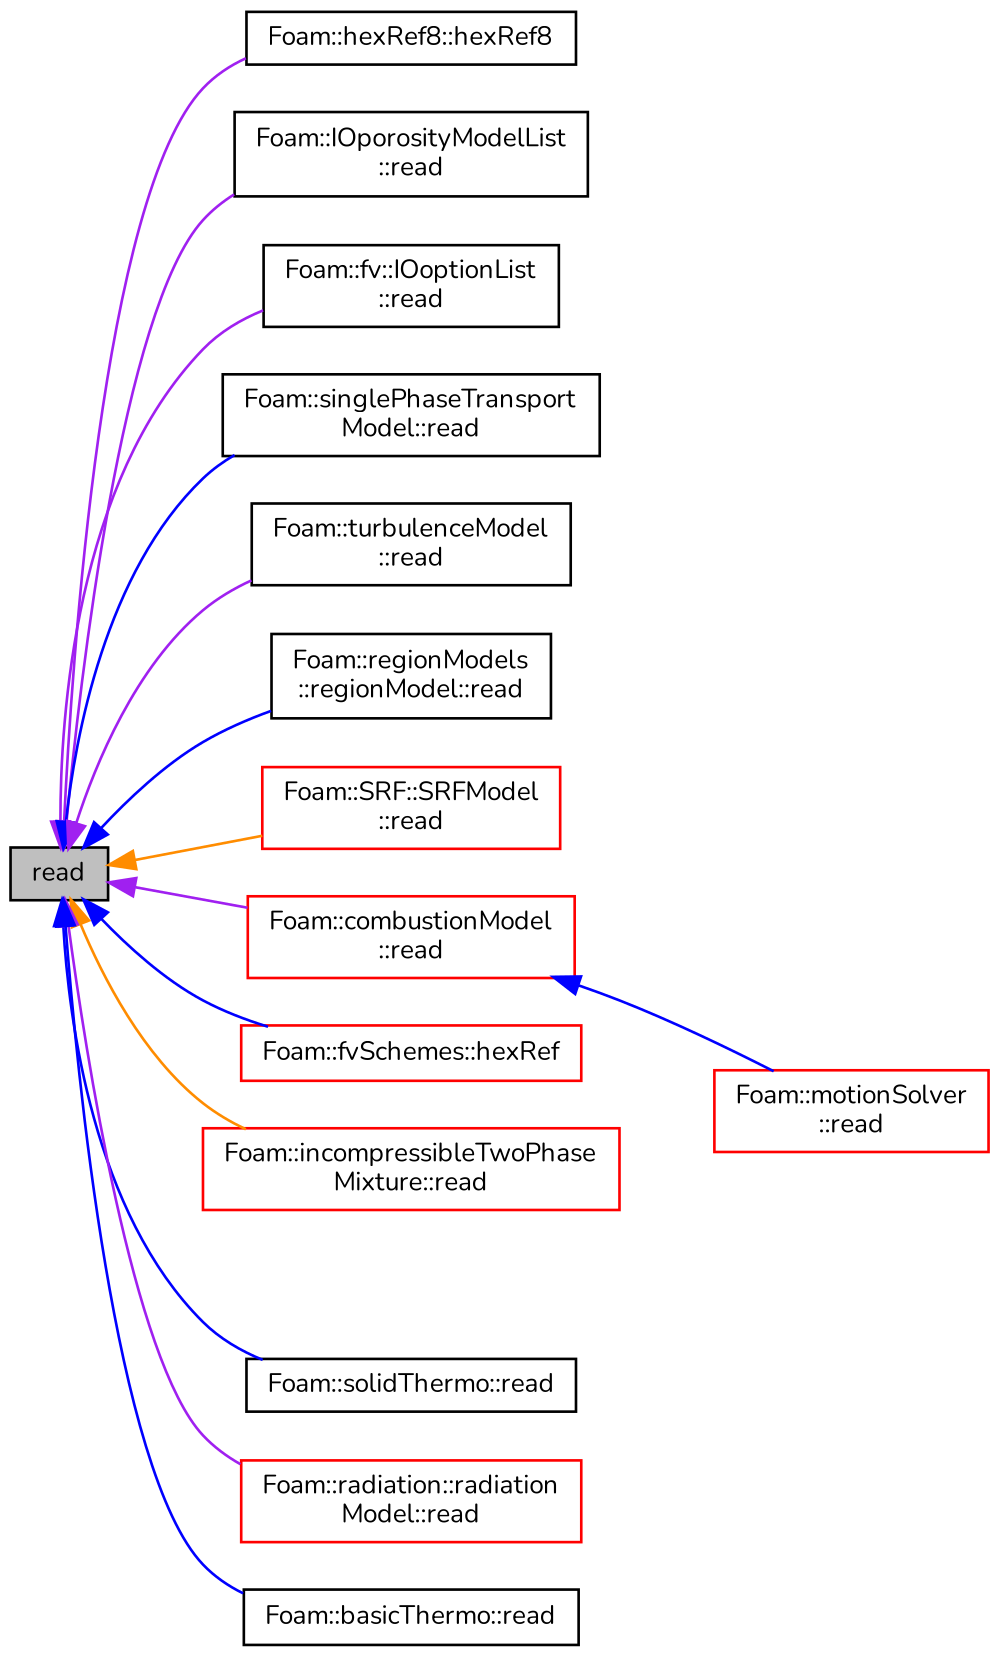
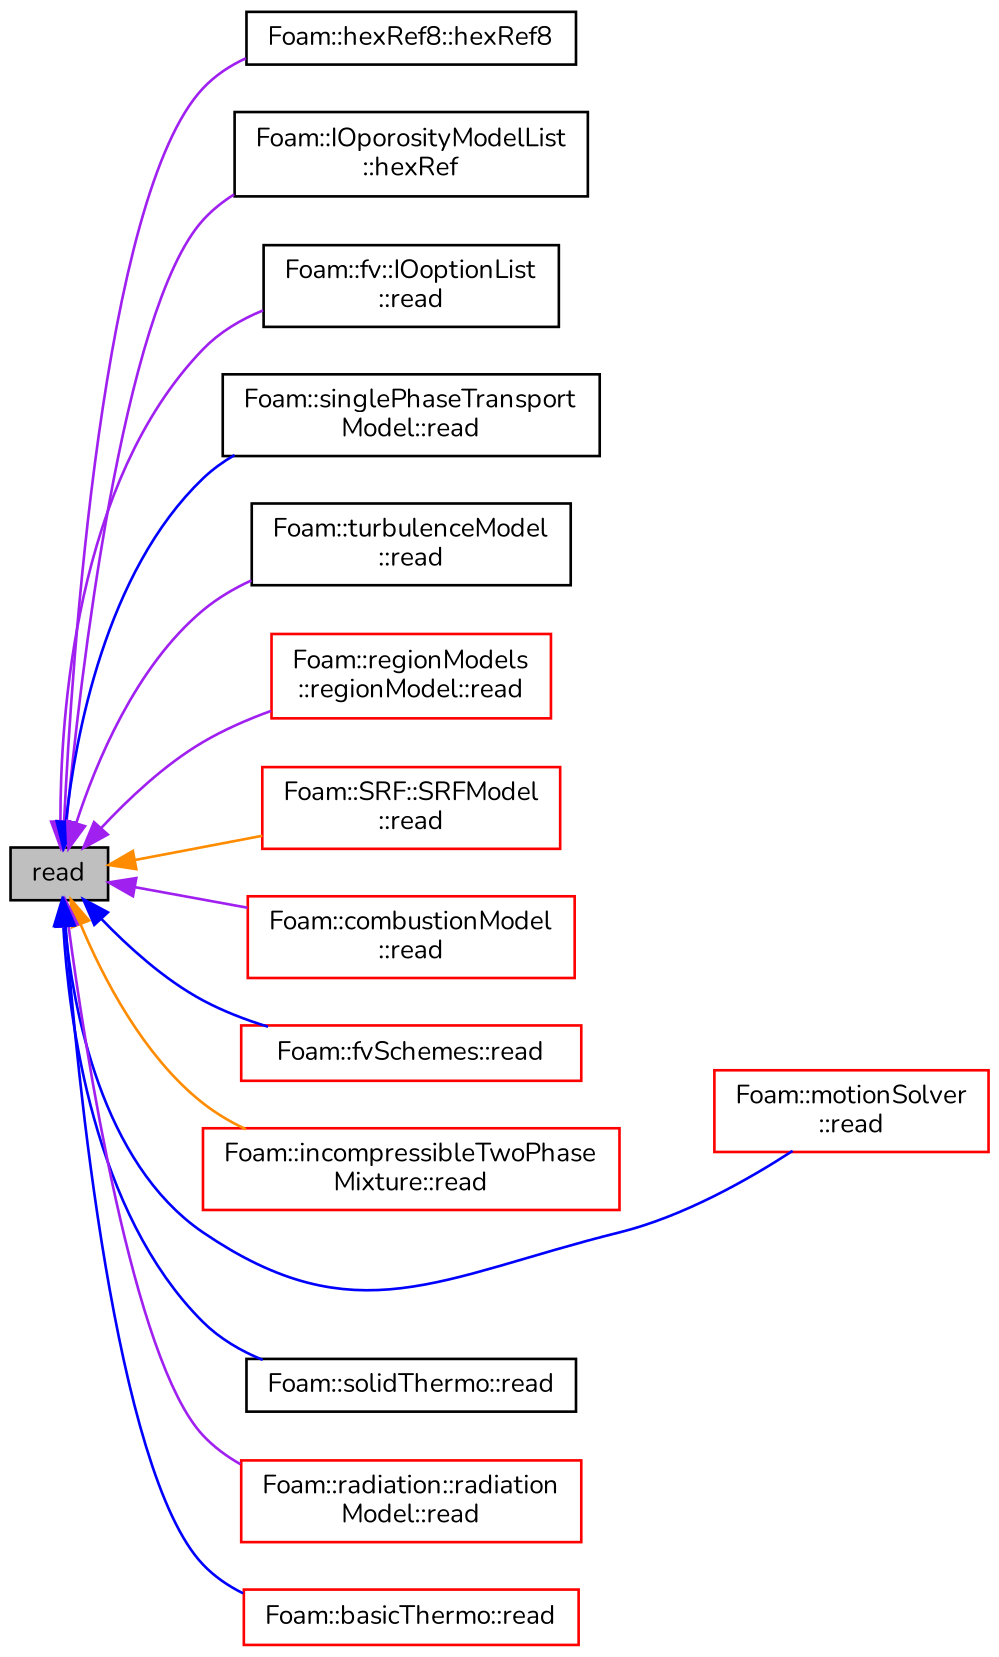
(411, 154) -> (411, 154)
(411, 676) -> (411, 676)
(179, 758) -> (179, 758)
(677, 1025) -> (332, 1286)
(411, 1053) -> (411, 1053)
(411, 1617) -> (411, 1617)
